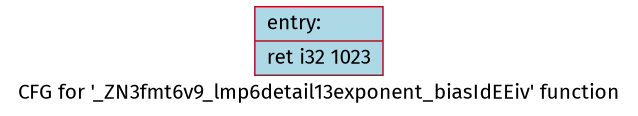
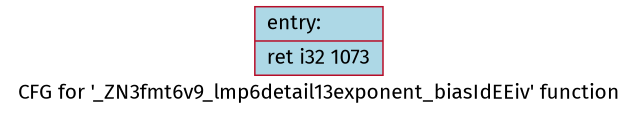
(319, 57) -> (319, 57)
